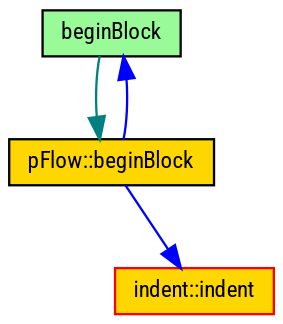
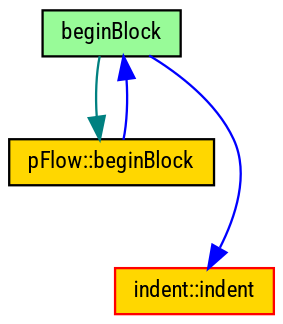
(147, 217) -> (232, 136)
